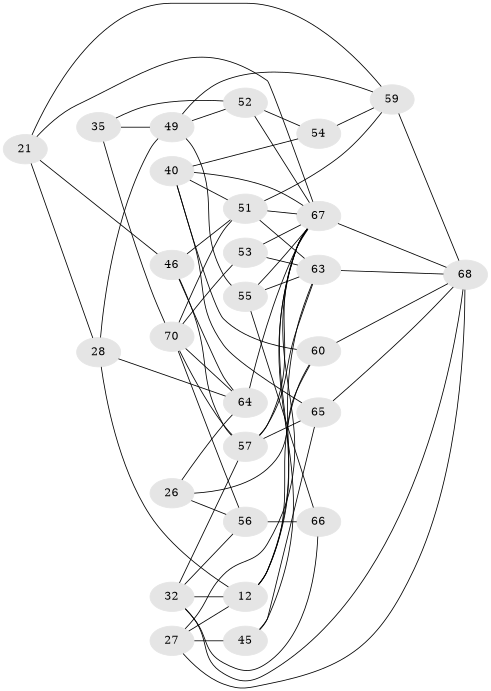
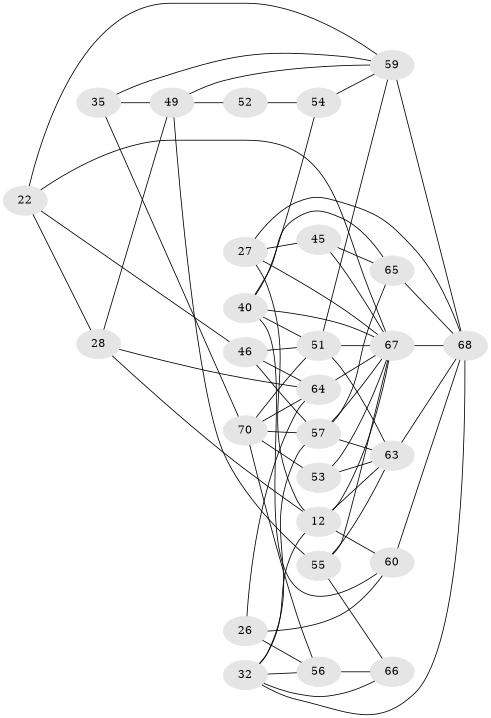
(168, 102) -> (241, 56)
(25, 149) -> (25, 201)
(282, 159) -> none
